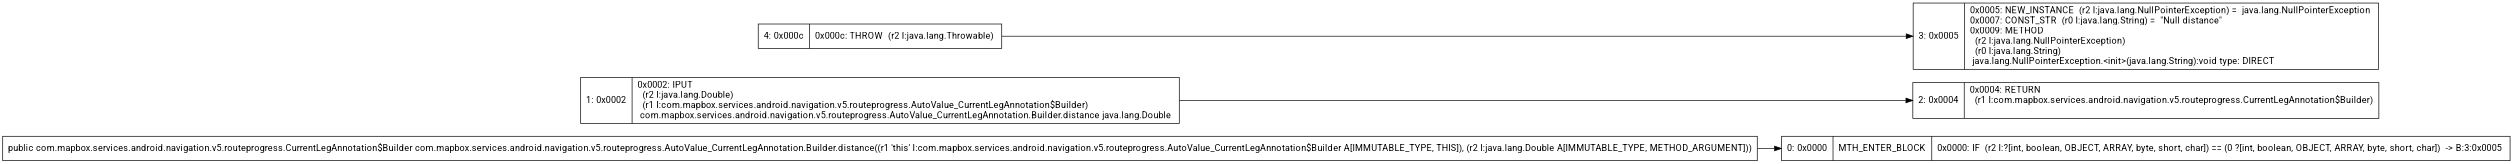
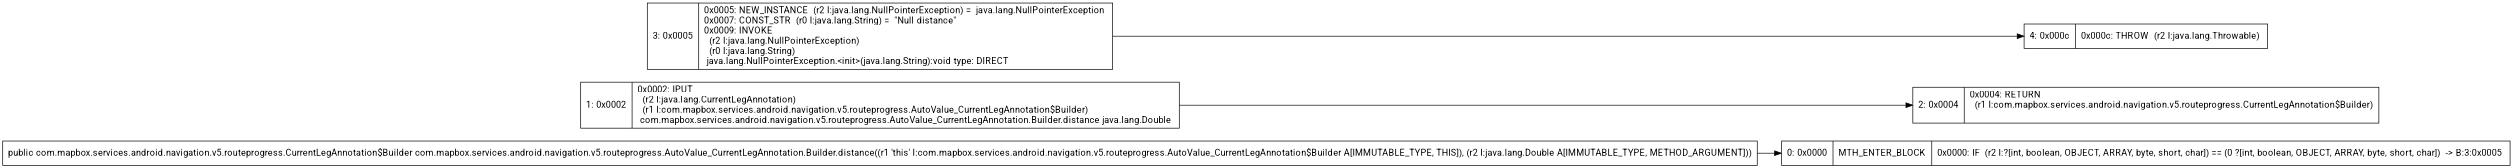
(2010, 31) -> (741, 31)
(1454, 36) -> (1565, 36)
(686, 95) -> (717, 100)
